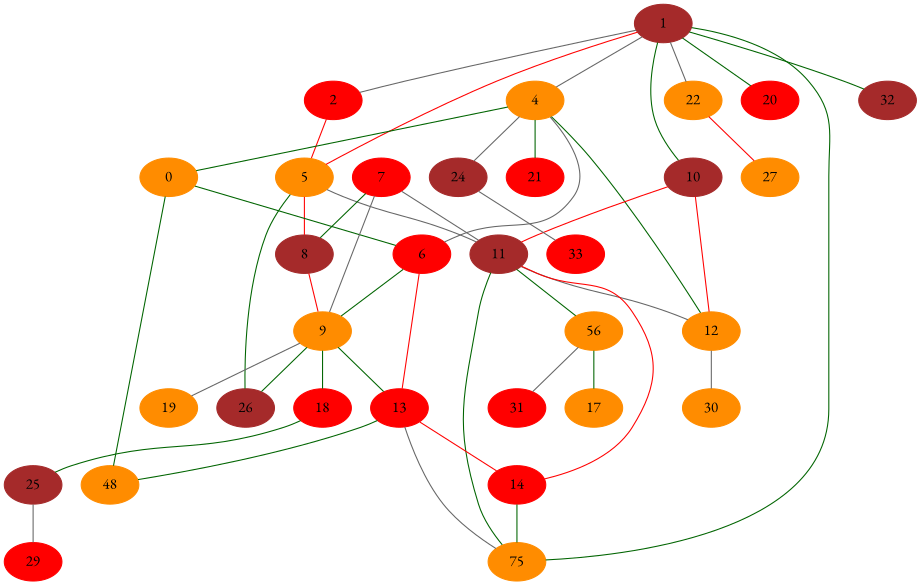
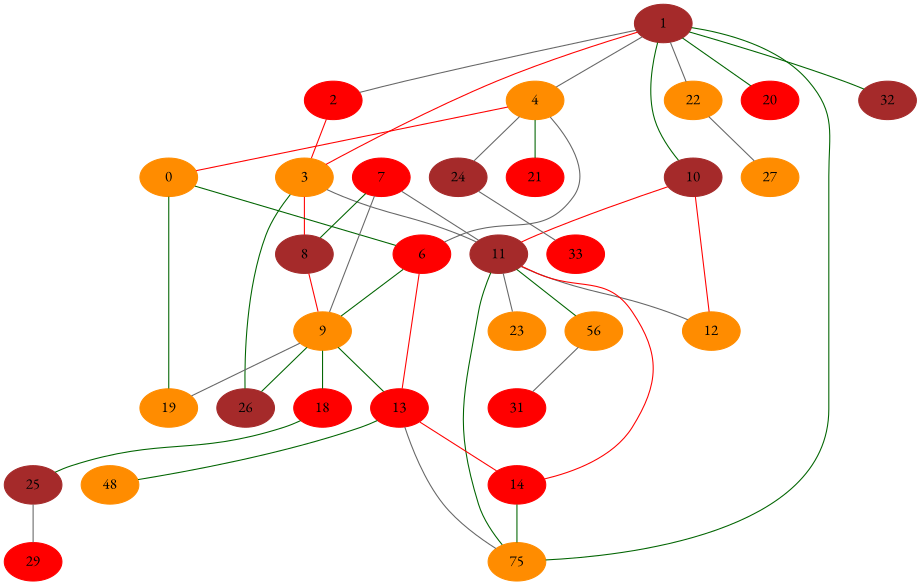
(352, 139) -> (352, 139)
(731, 139) -> (731, 139)
(304, 177) -> (304, 177)
(631, 211) -> none
(139, 331) -> (169, 293)
none -> (517, 331)
(594, 408) -> none
(711, 408) -> none
